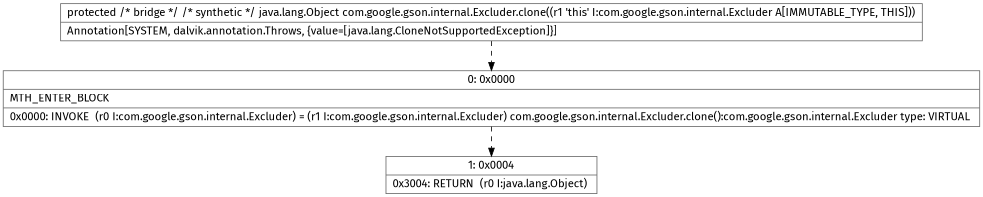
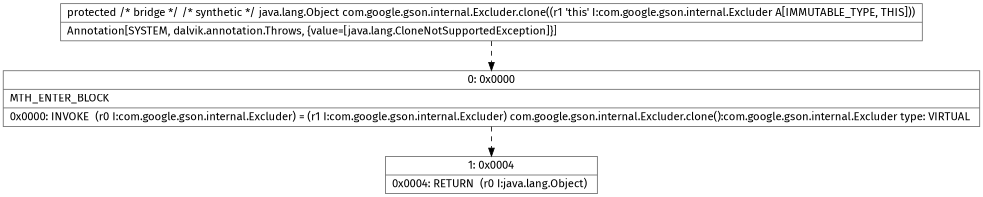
(491, 184) -> (491, 184)
